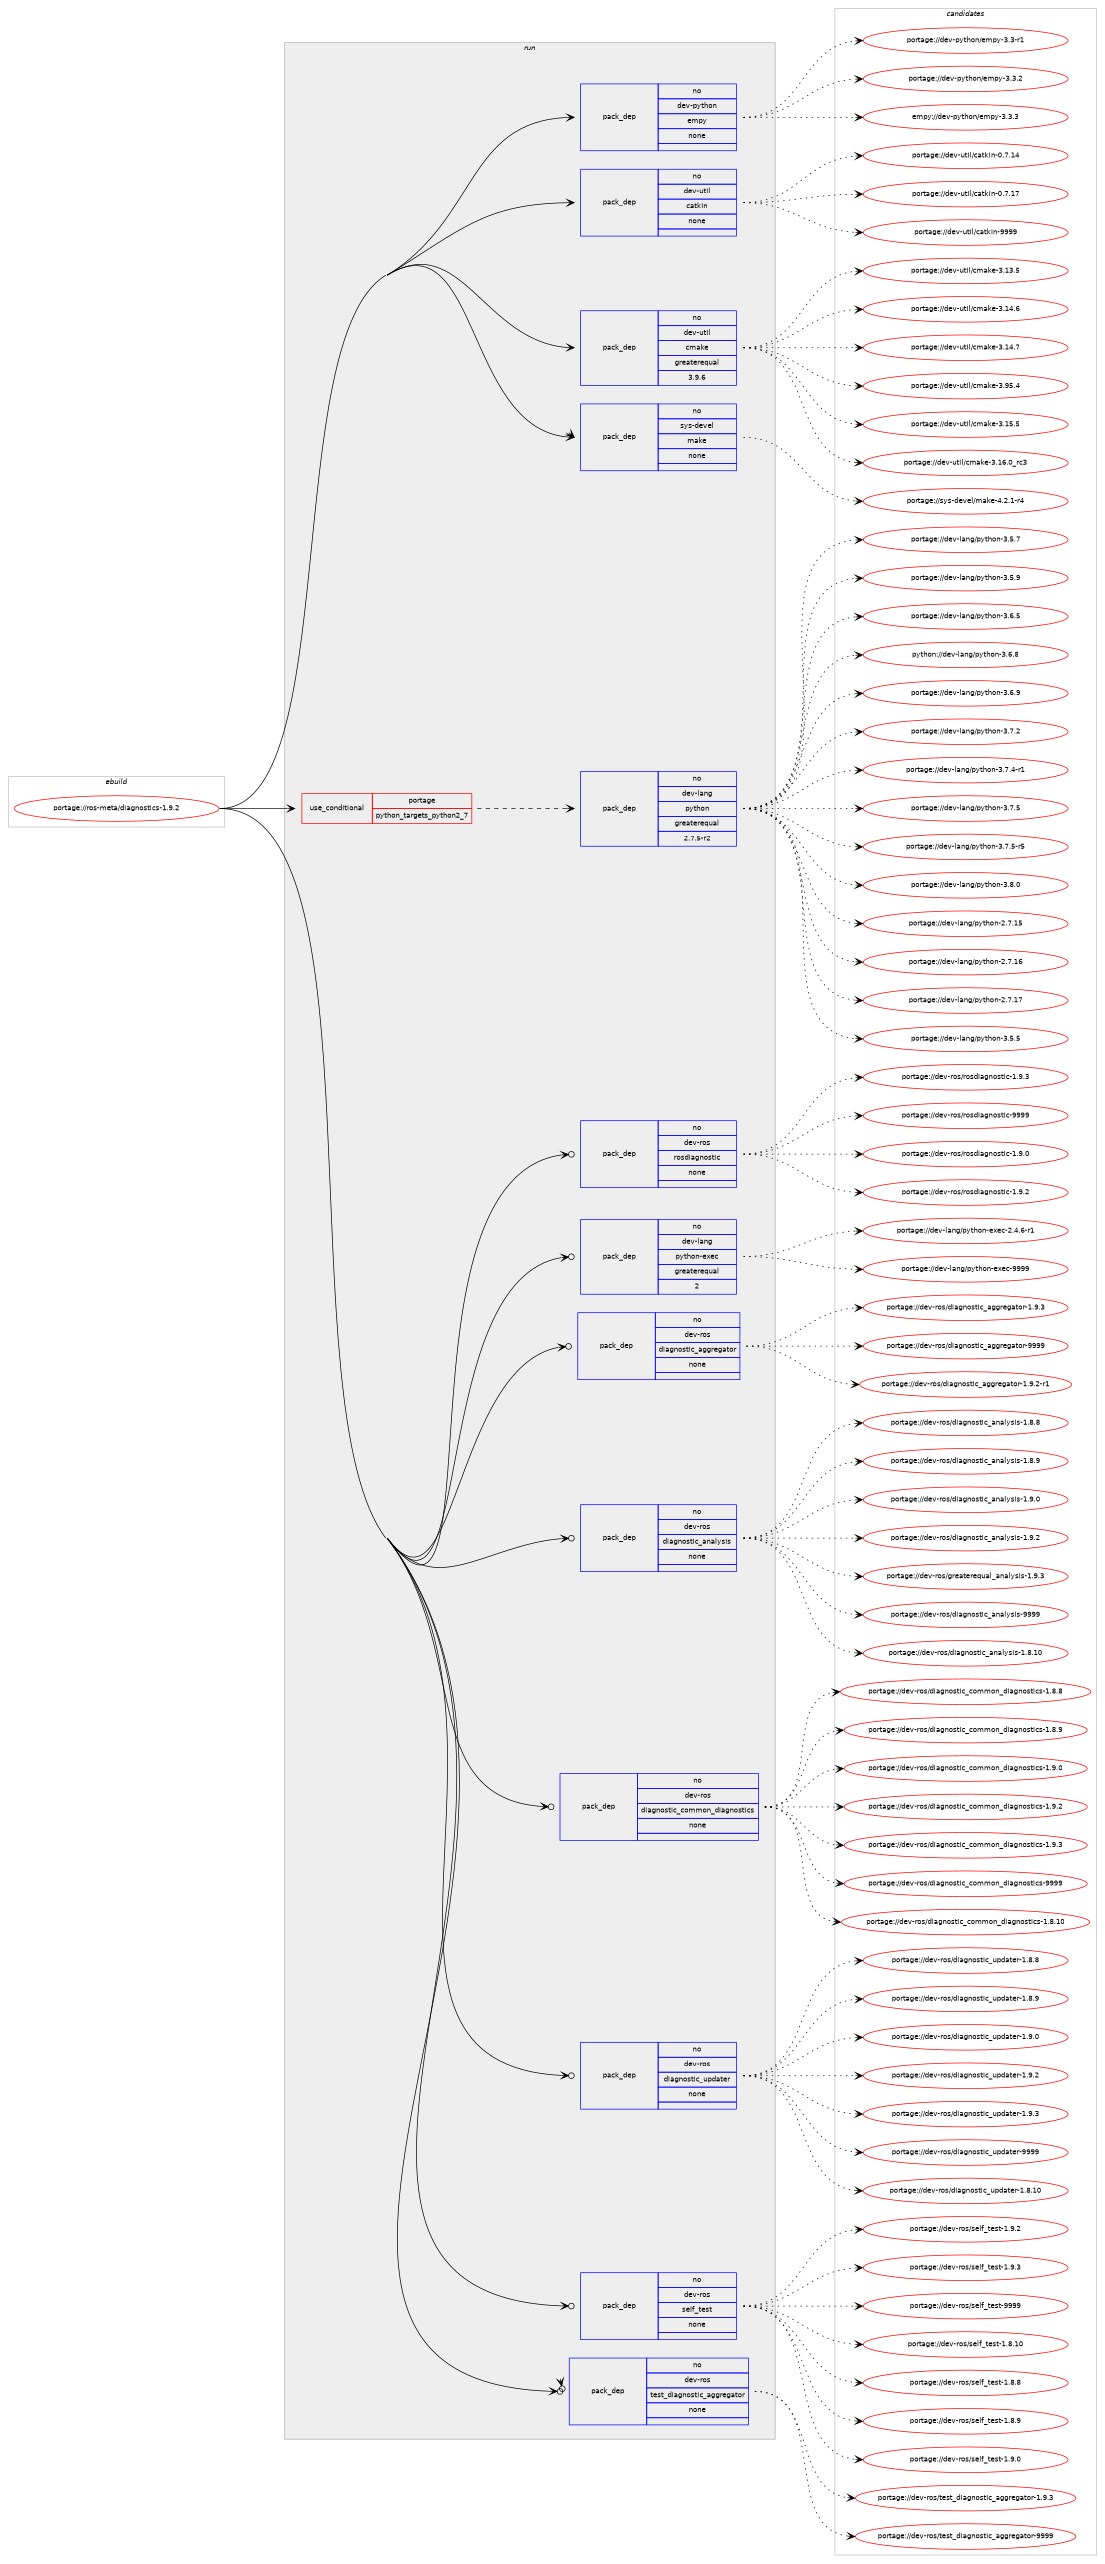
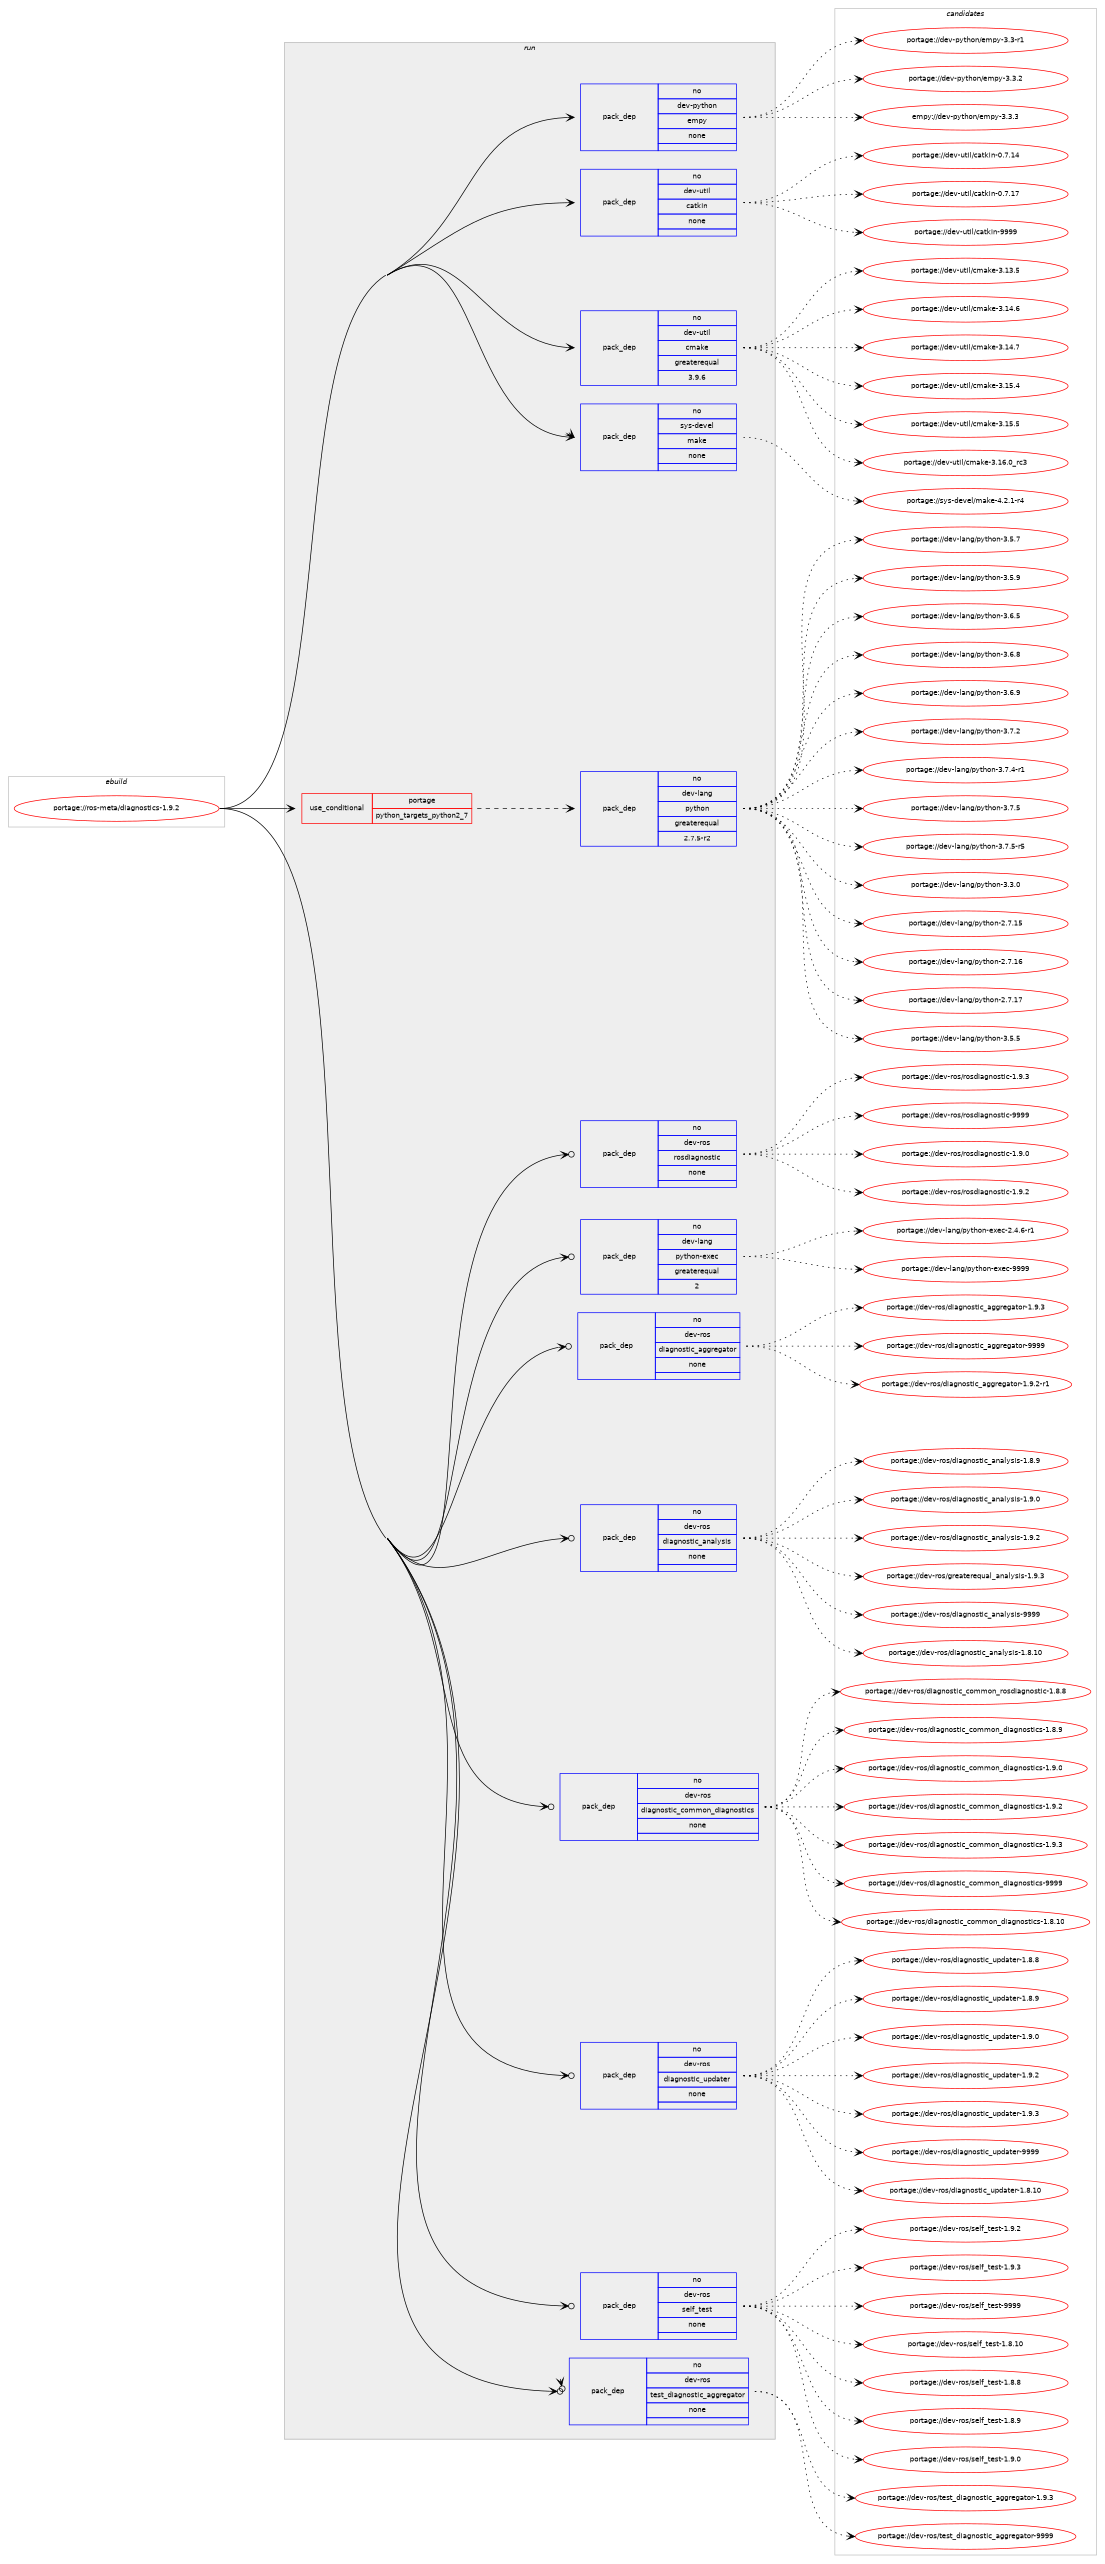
(966, 386) -> (966, 386)
(966, 655) -> (966, 655)
(966, 885) -> (966, 885)
(966, 1423) -> none
(966, 1692) -> (966, 1692)
